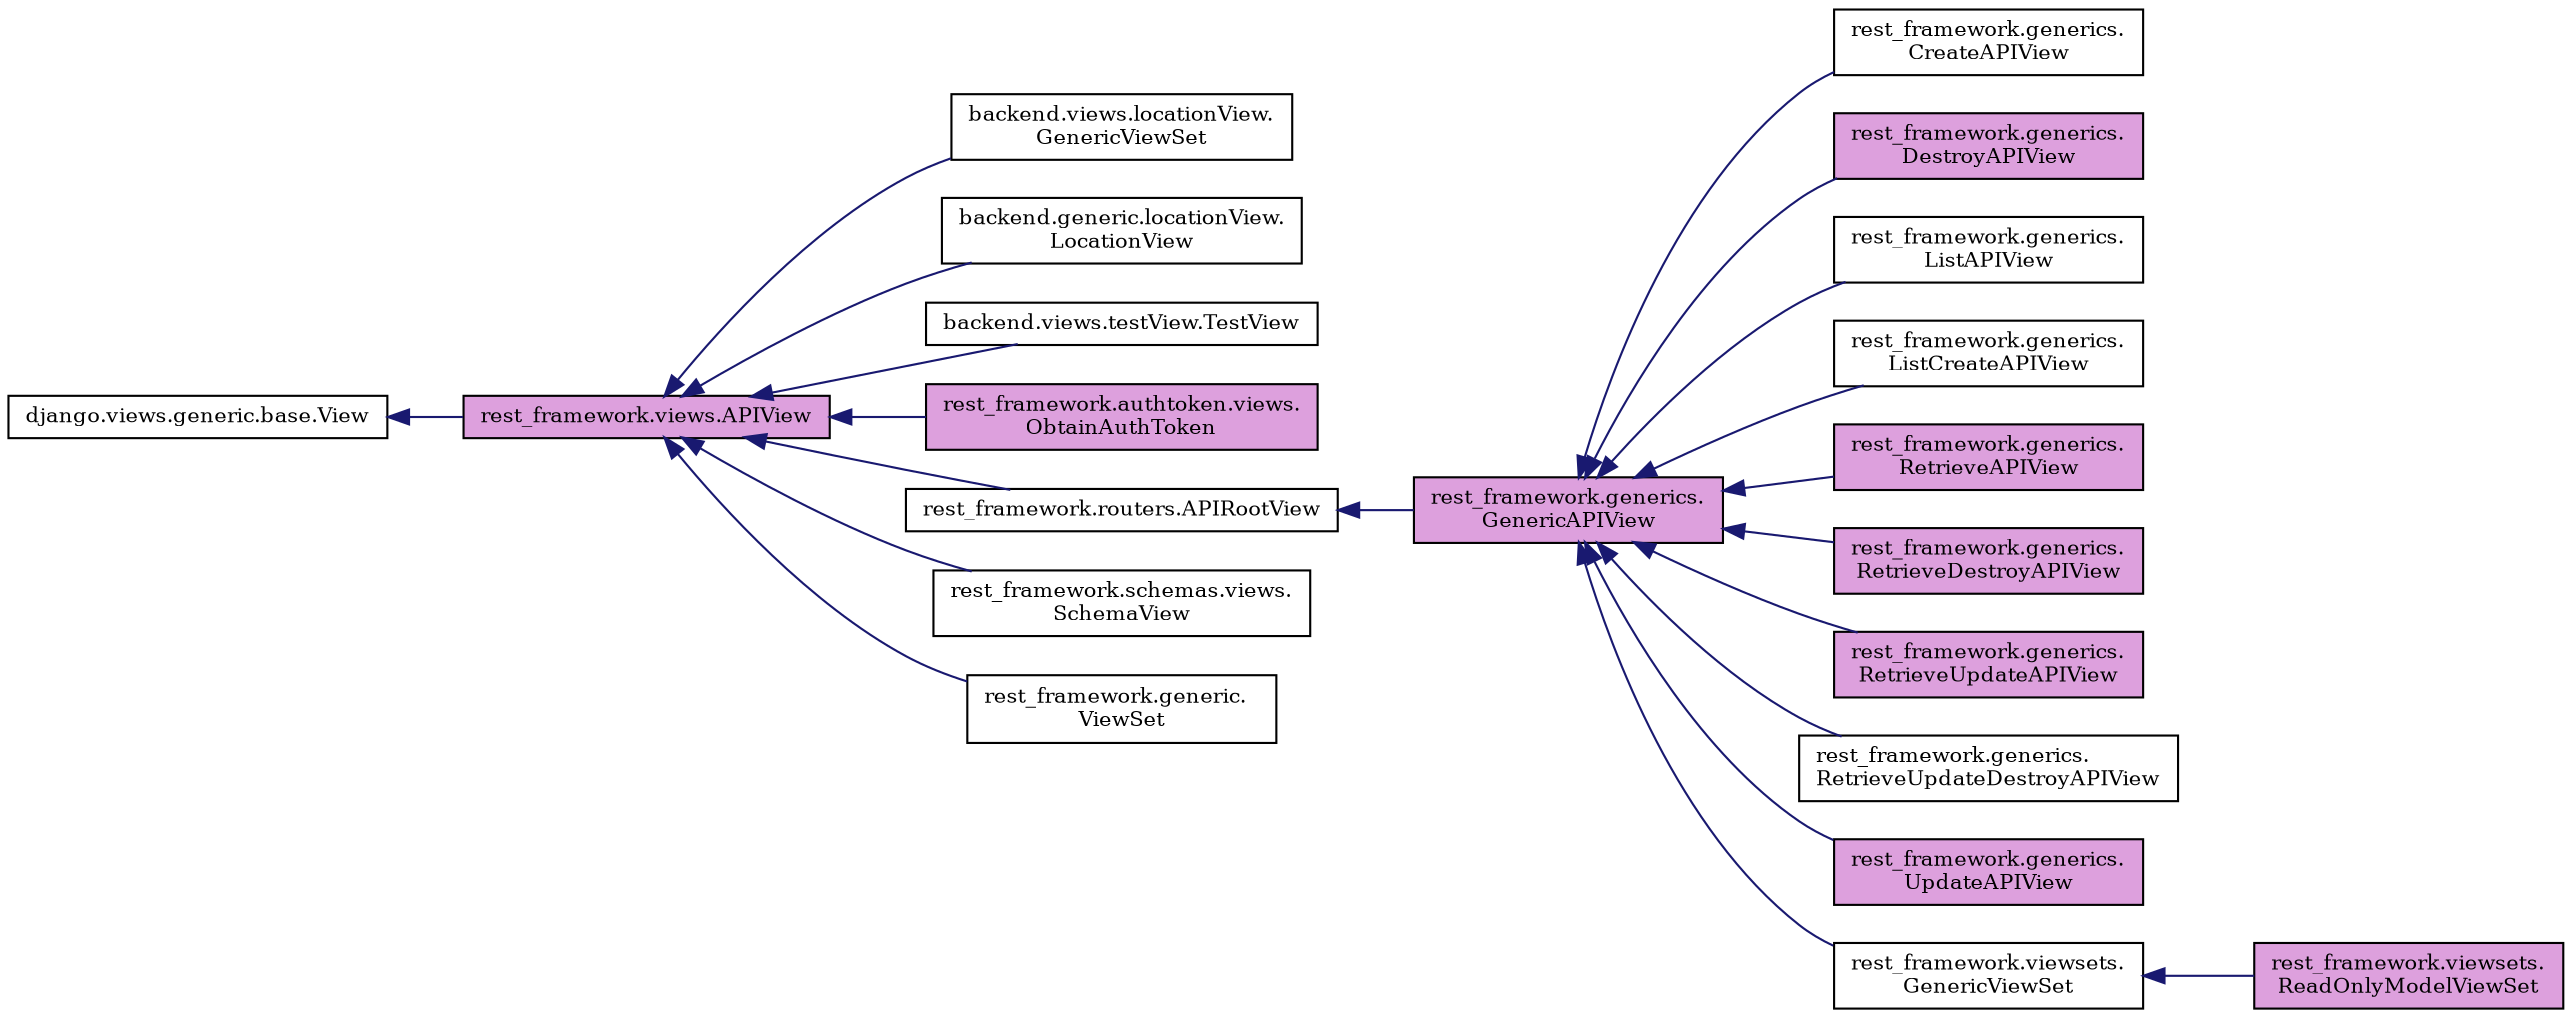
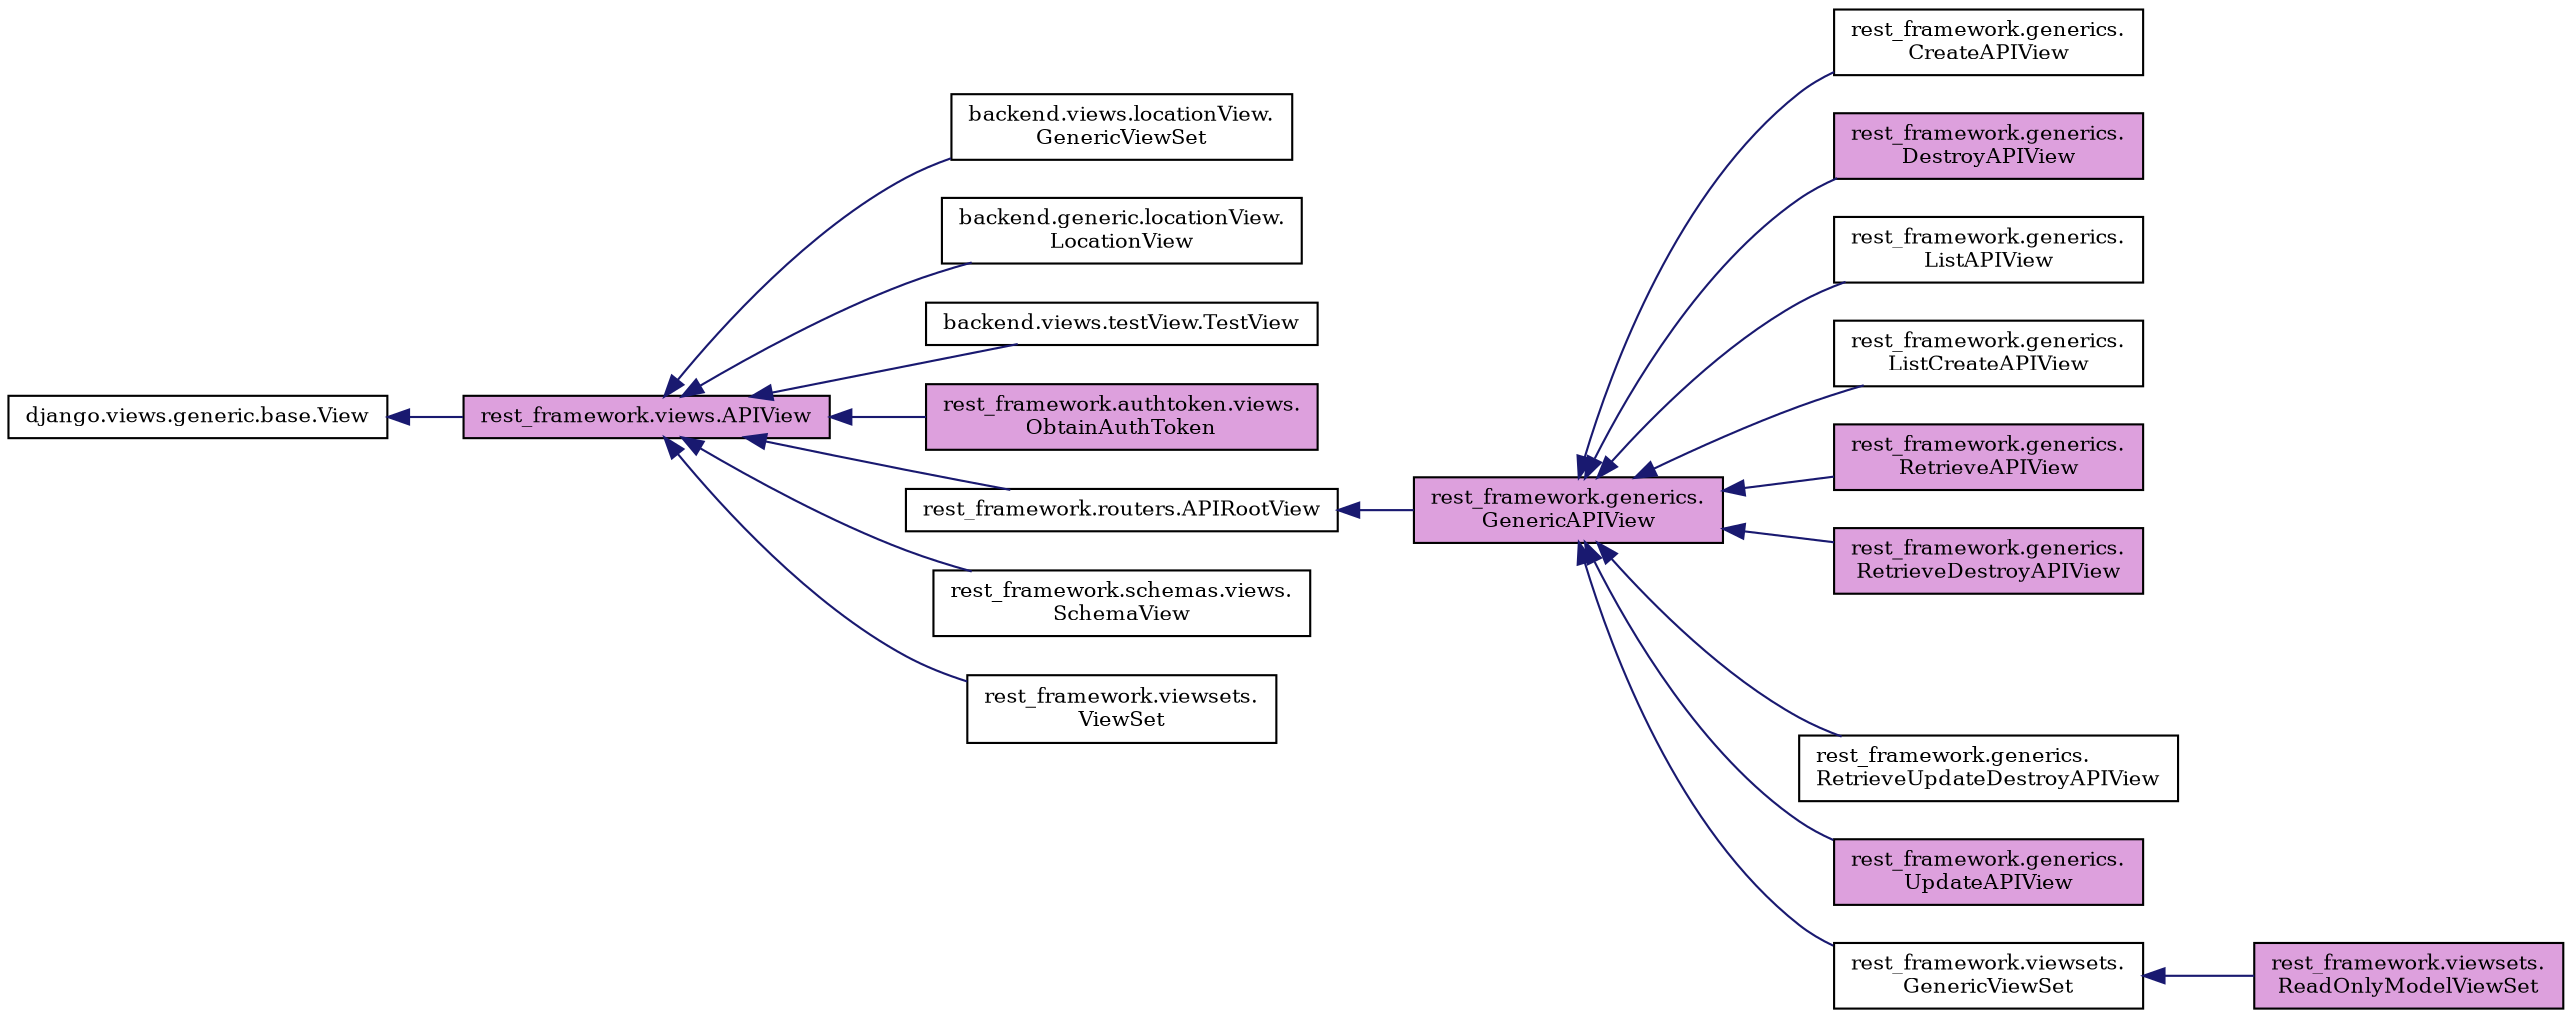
(1989, 665) -> none
(1122, 709) -> (1122, 709)
